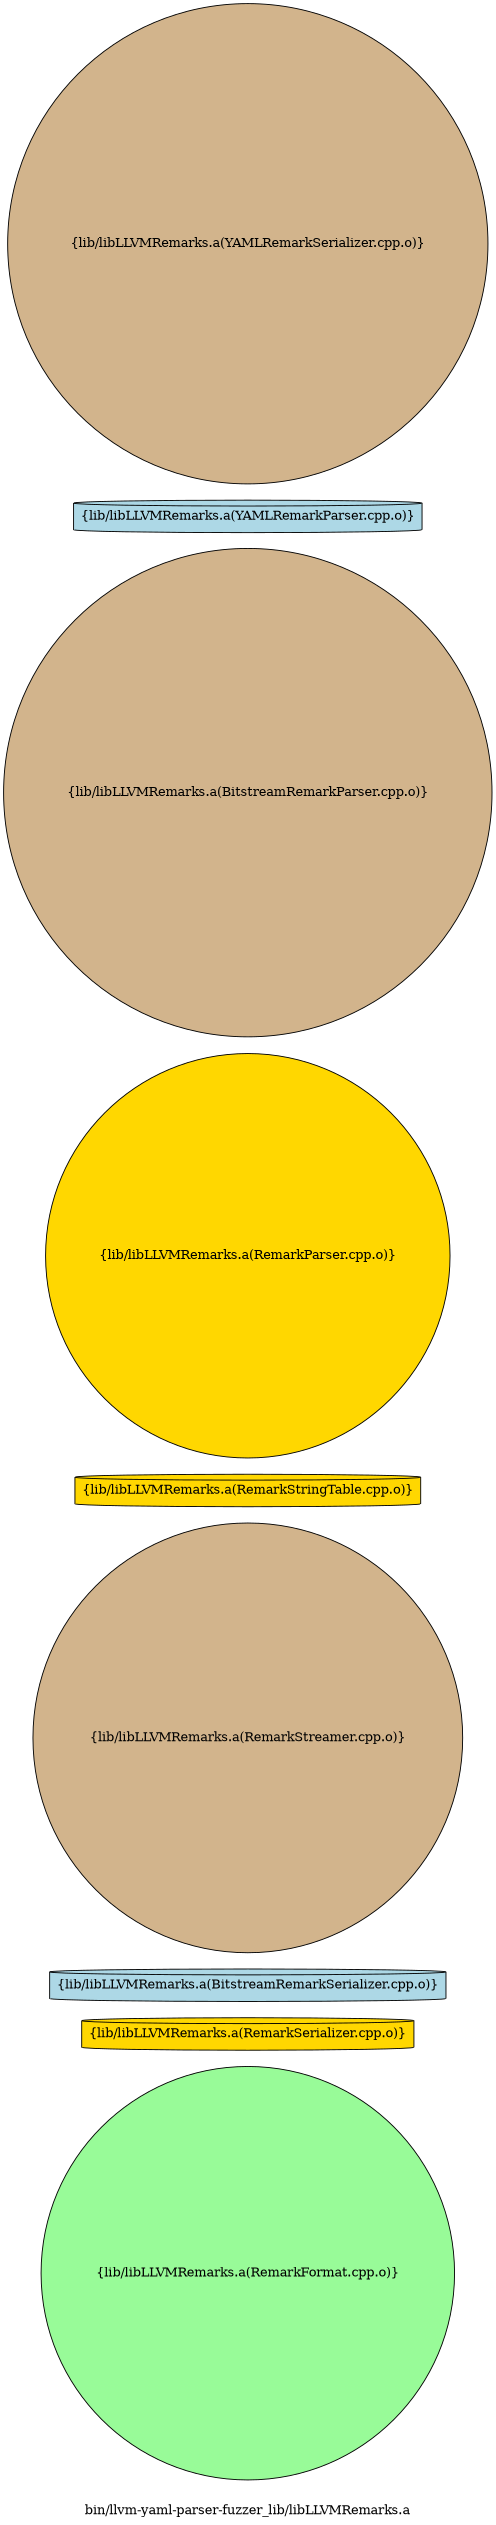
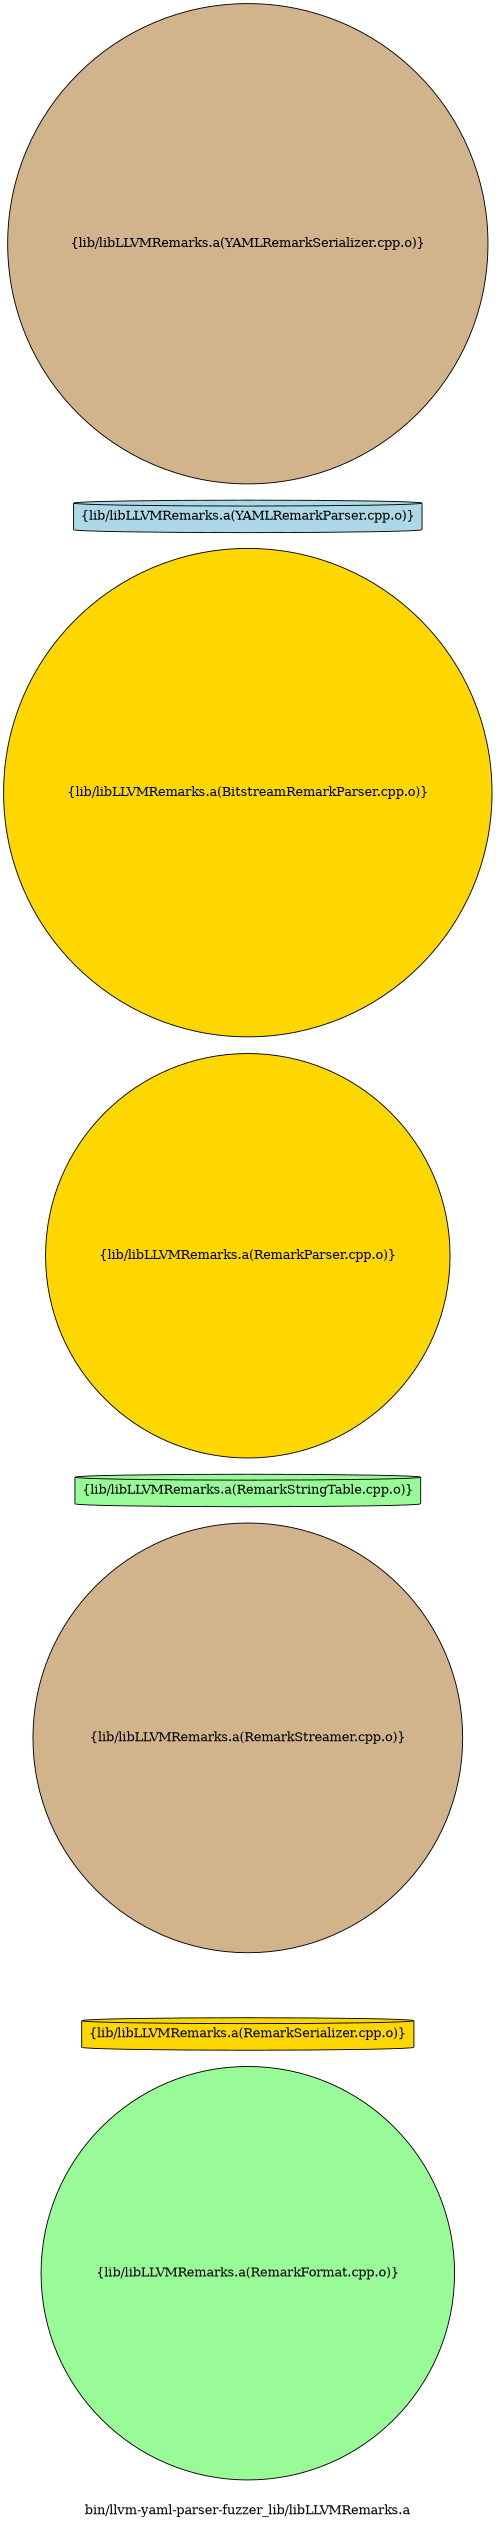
(248, 793) -> (248, 793)
(248, 1490) -> (248, 1490)
(248, 1985) -> none
